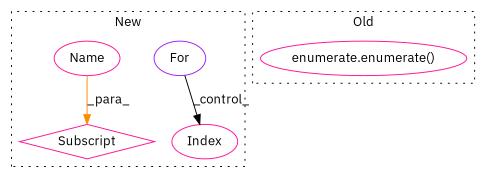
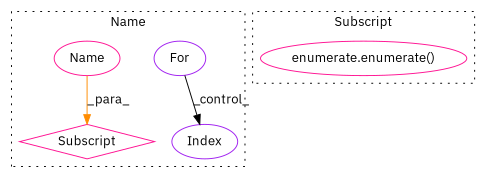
(128, 22) -> (128, 22)
(364, 22) -> (364, 22)
(205, 142) -> (205, 142)
